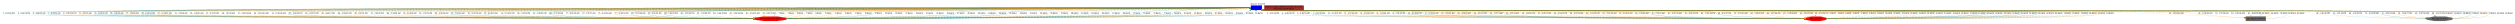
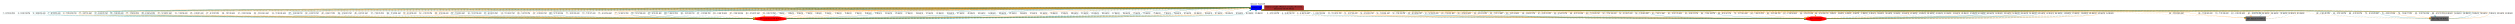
(2440, 19) -> (2440, 19)
